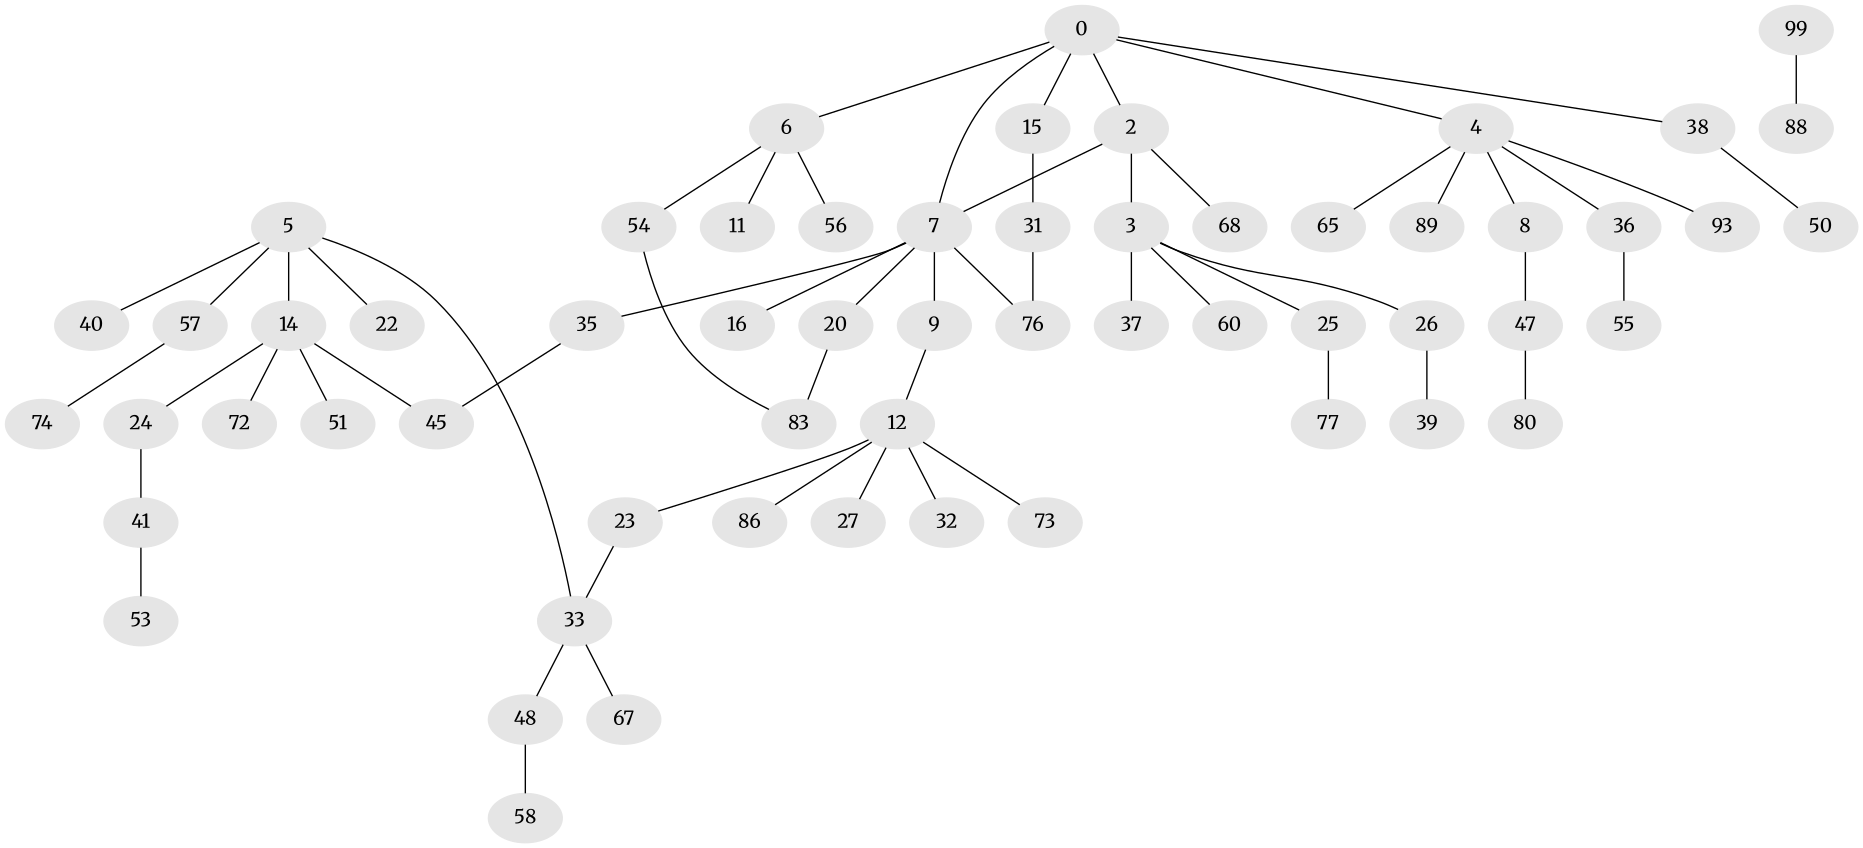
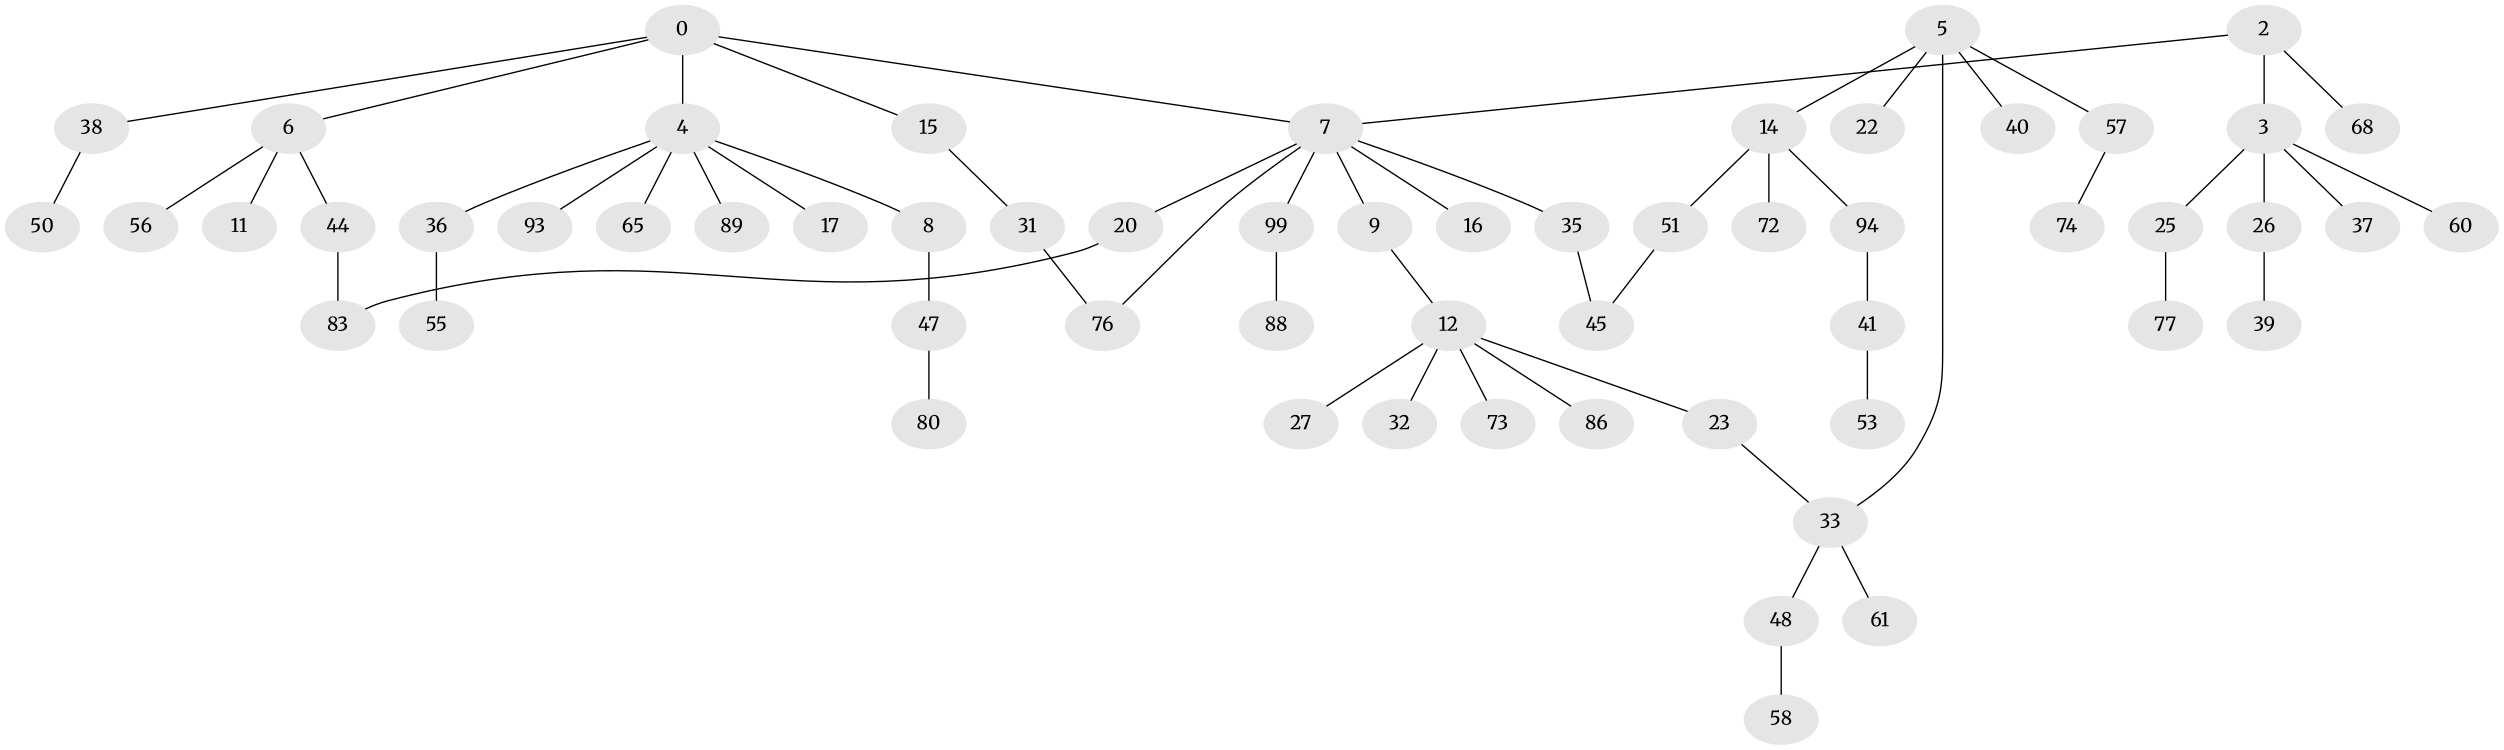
(1107, 79) -> none
none -> (1301, 178)
(639, 227) -> (338, 227)
none -> (830, 227)
(363, 375) -> (1633, 276)
(141, 424) -> (1867, 227)
(624, 720) -> (1880, 621)
